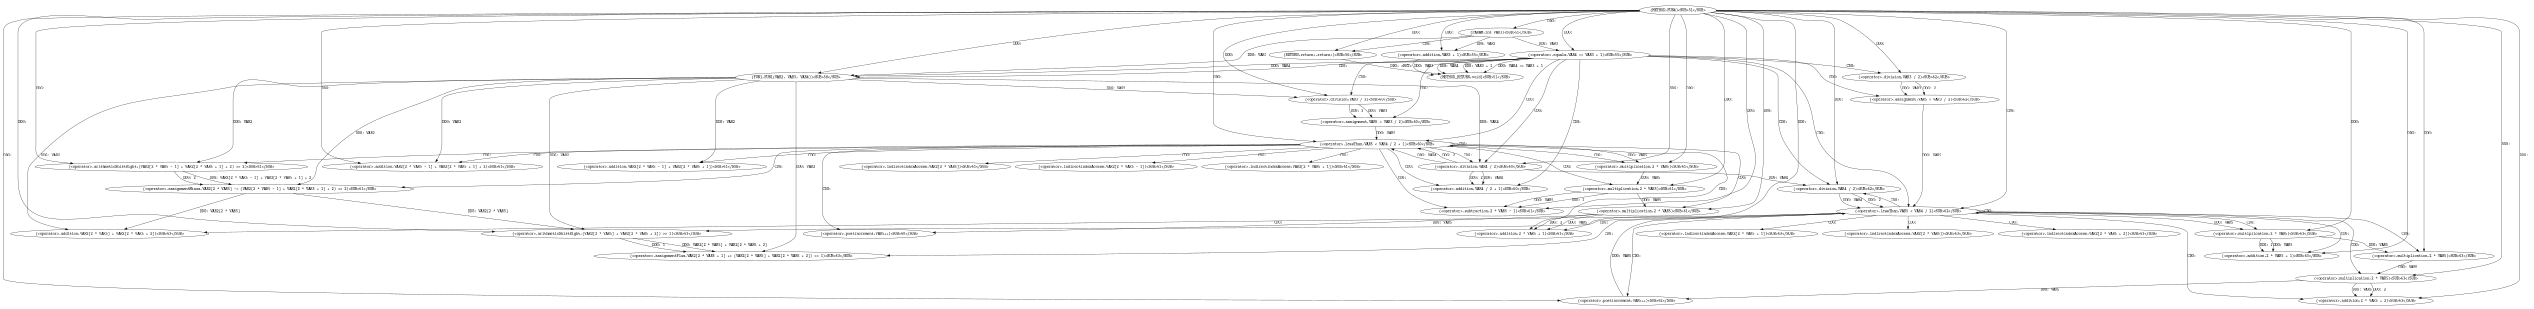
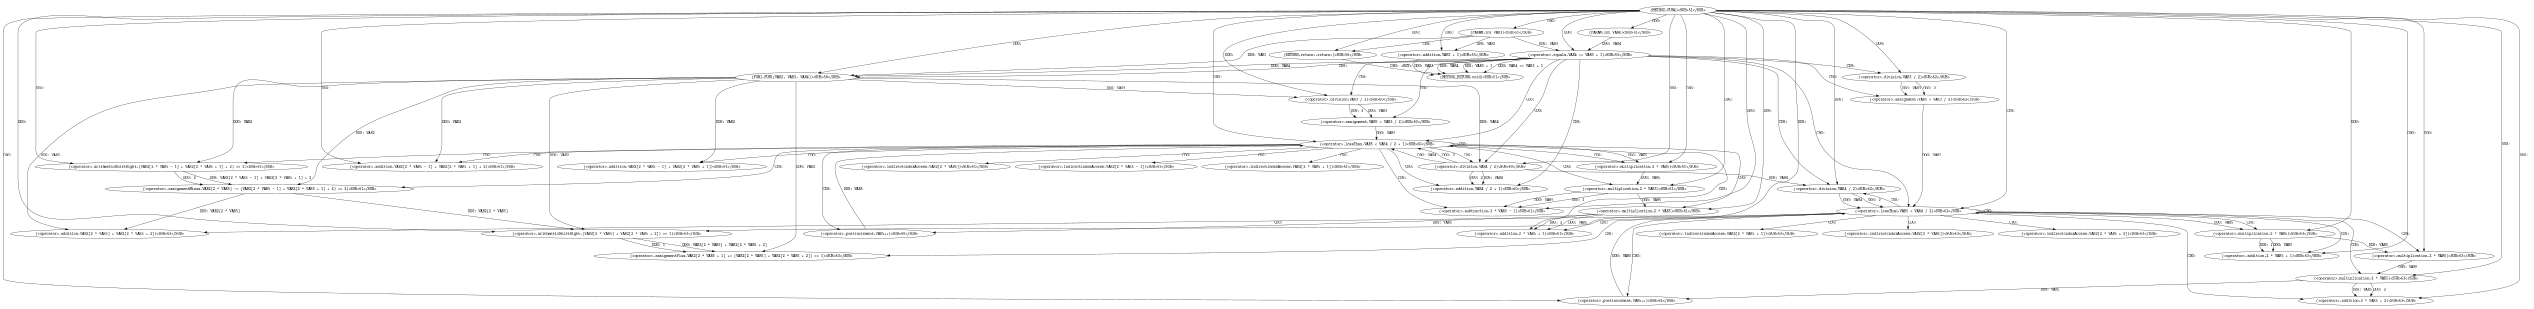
none -> (1620, 33)
none -> (1031, 151)
